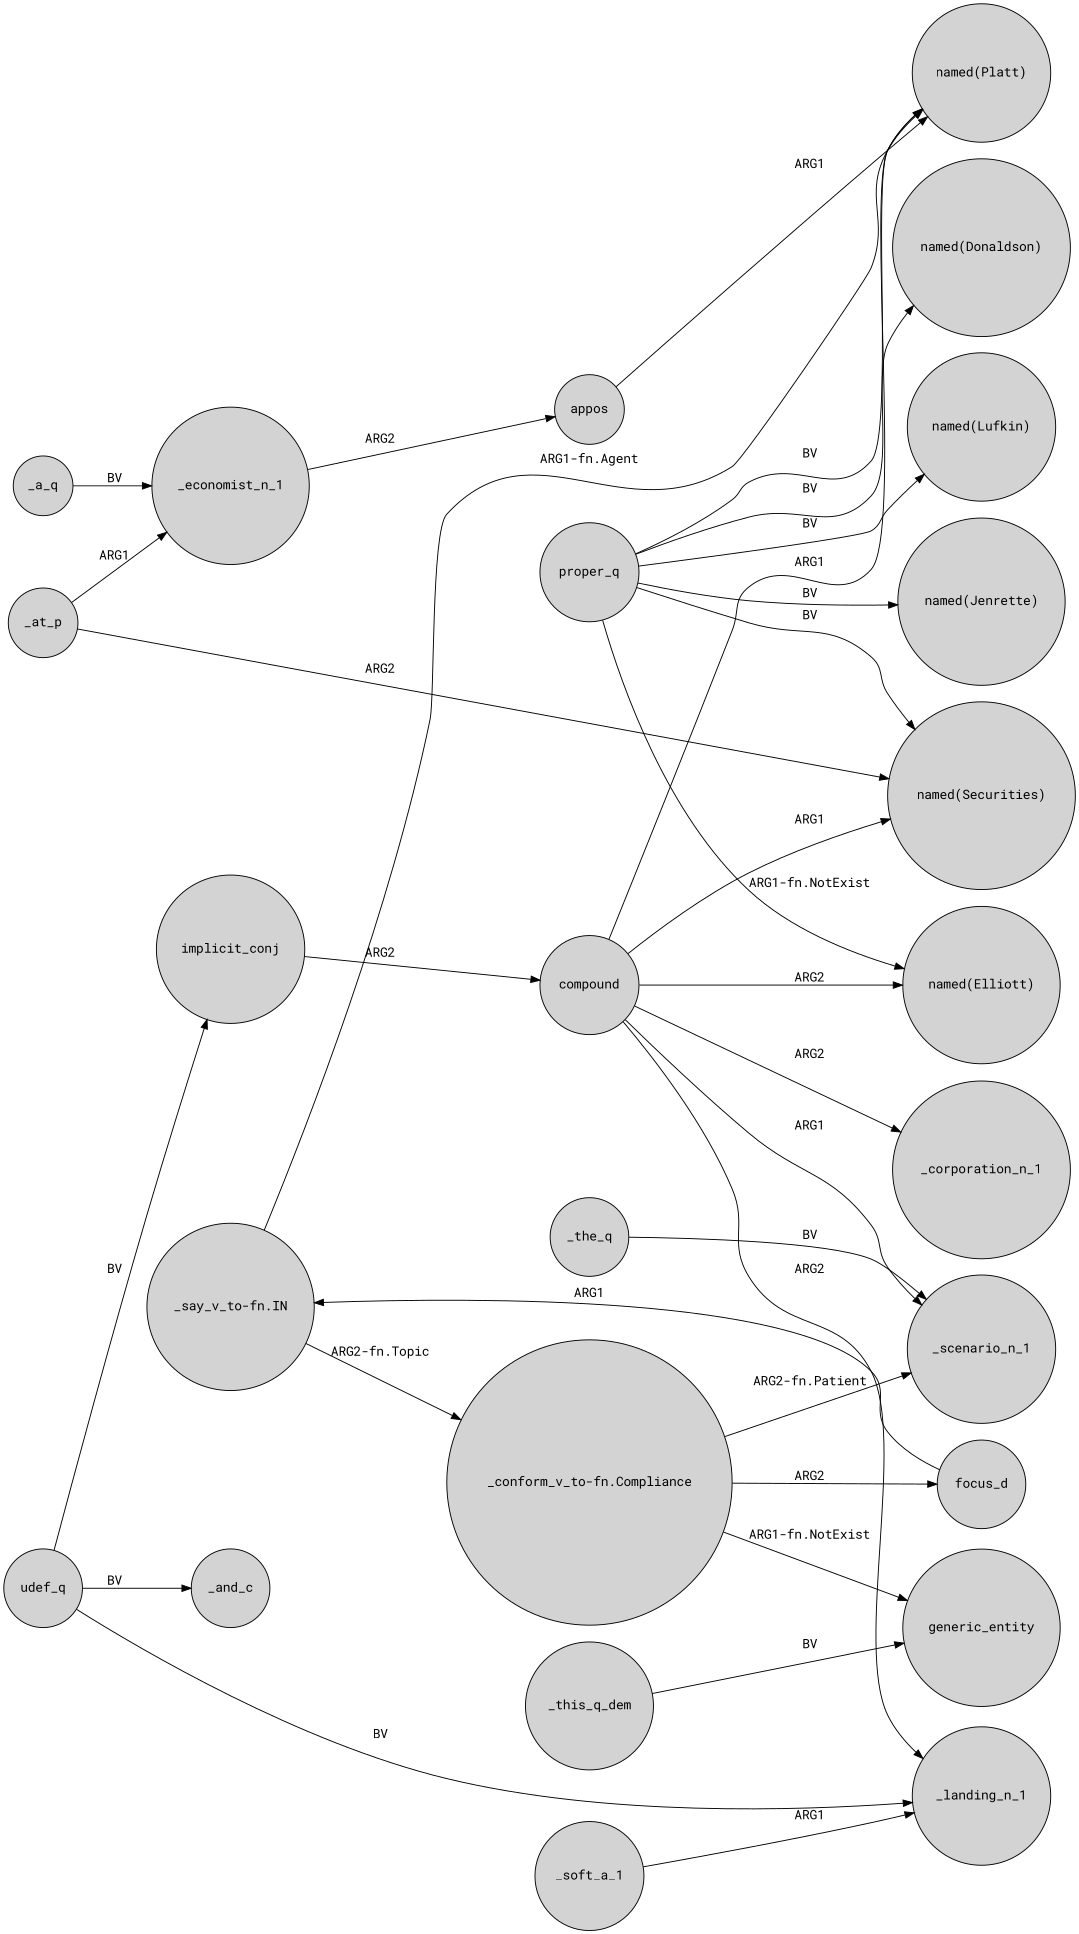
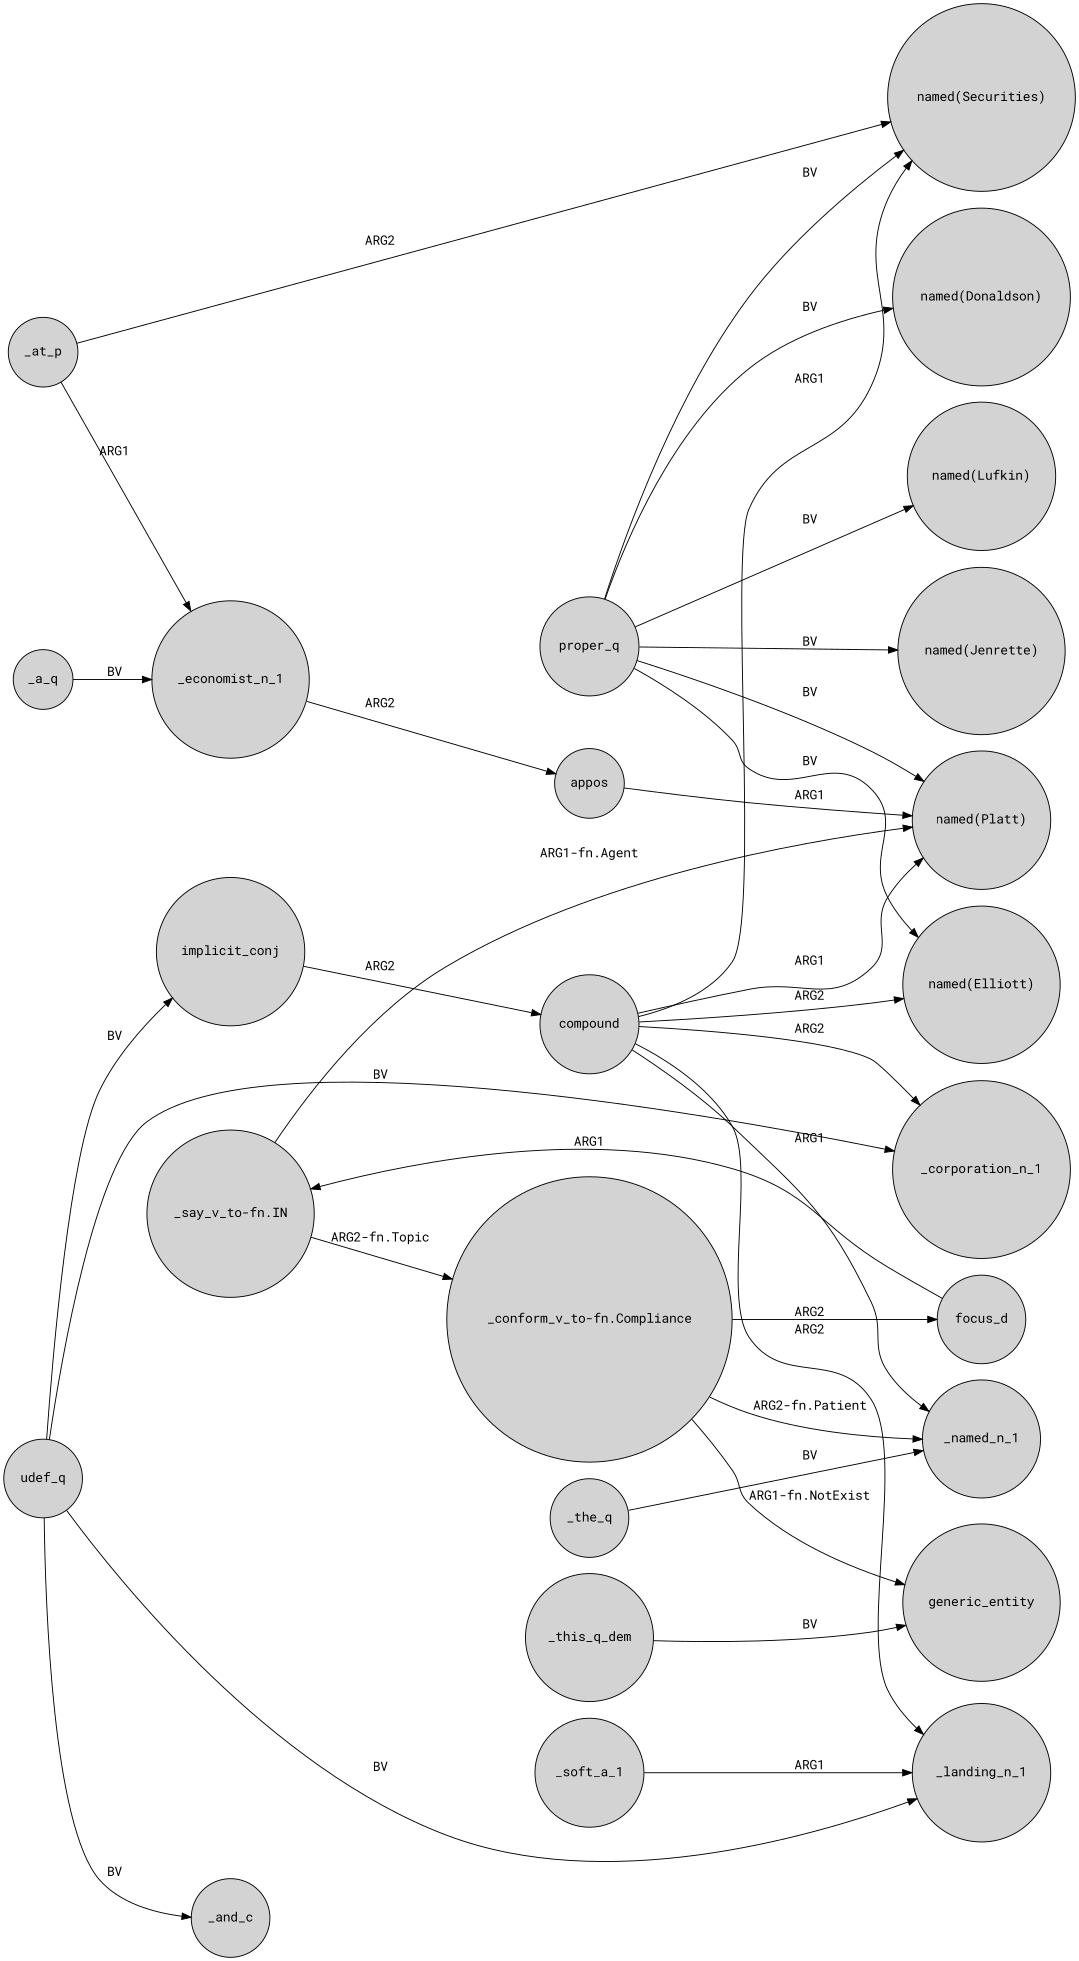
(810, 883) -> (810, 762)
none -> (347, 1083)
(982, 1349) -> (982, 1439)
